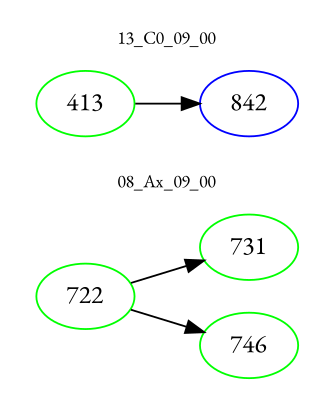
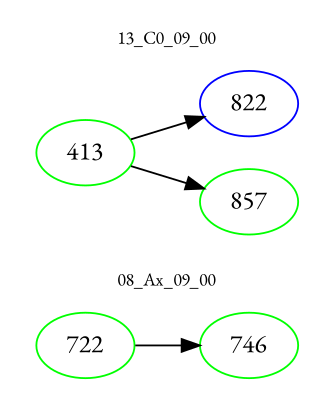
(249, 104) -> (249, 104)
none -> (249, 202)
(249, 247) -> none
